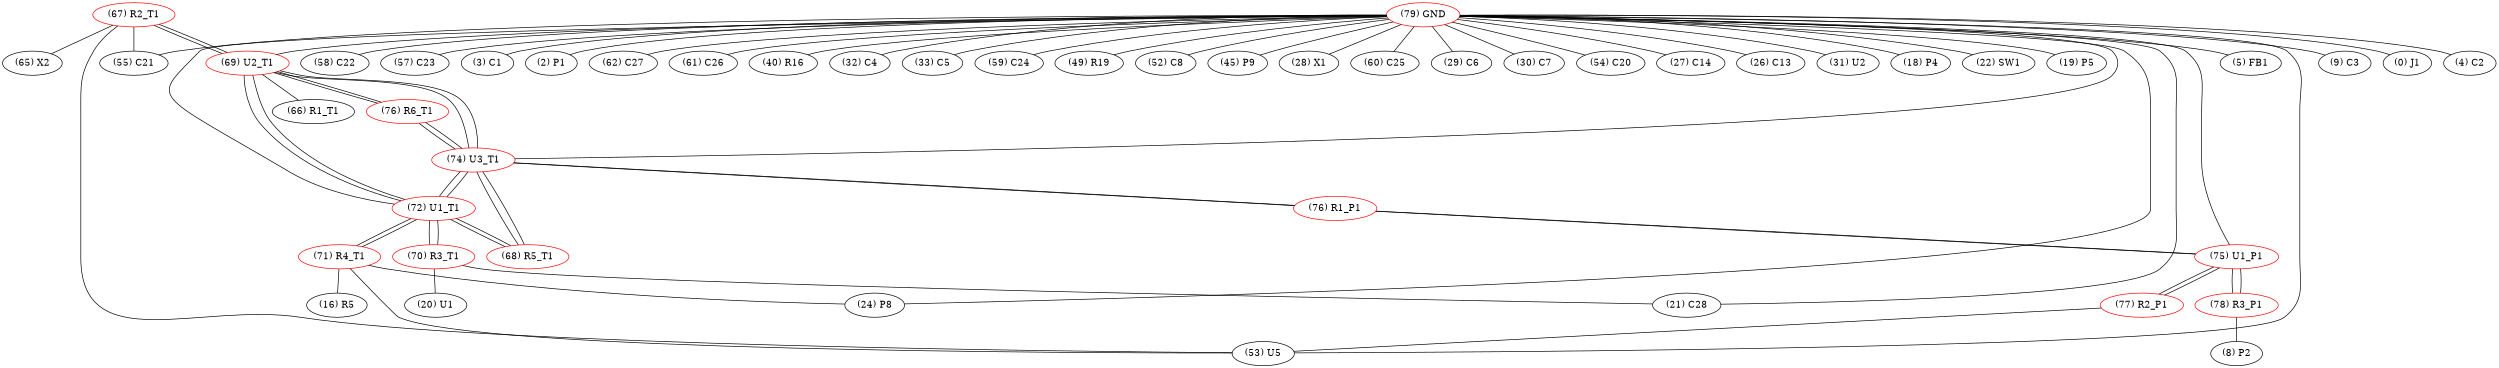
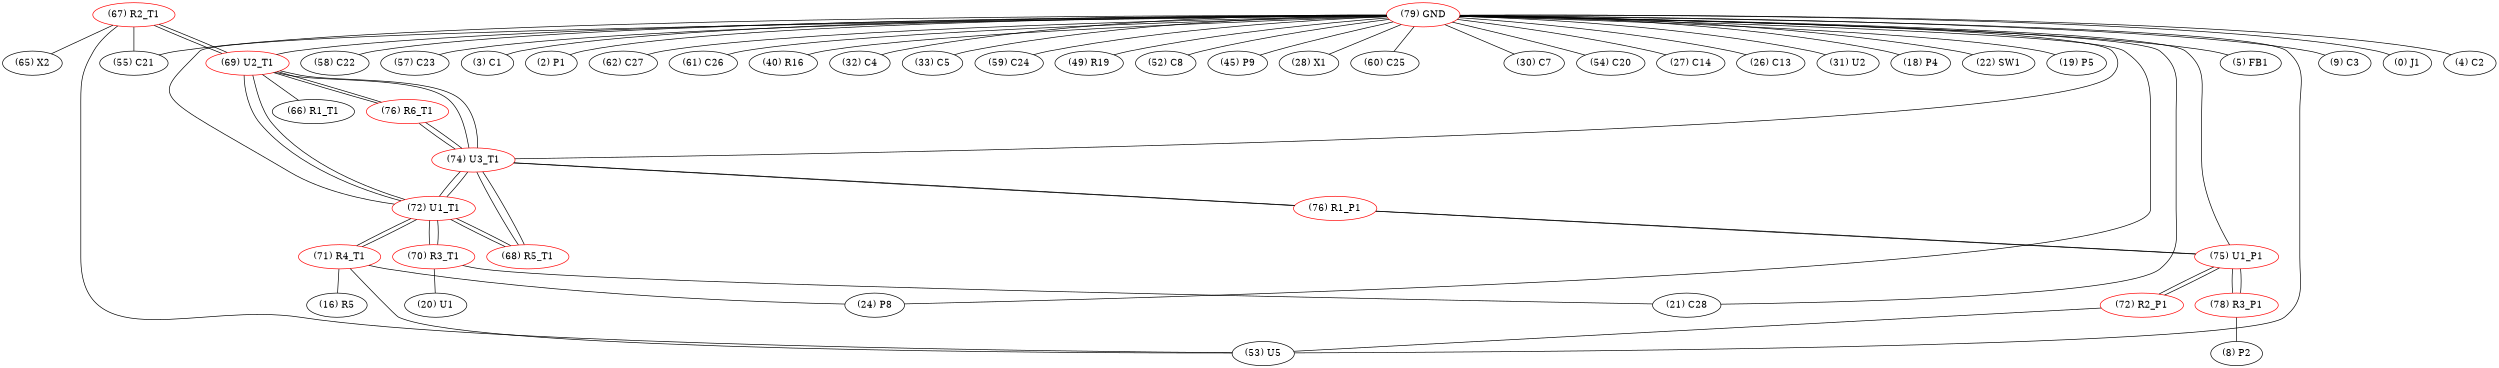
(1462, 63) -> none
(2142, 305) -> (2142, 305)
